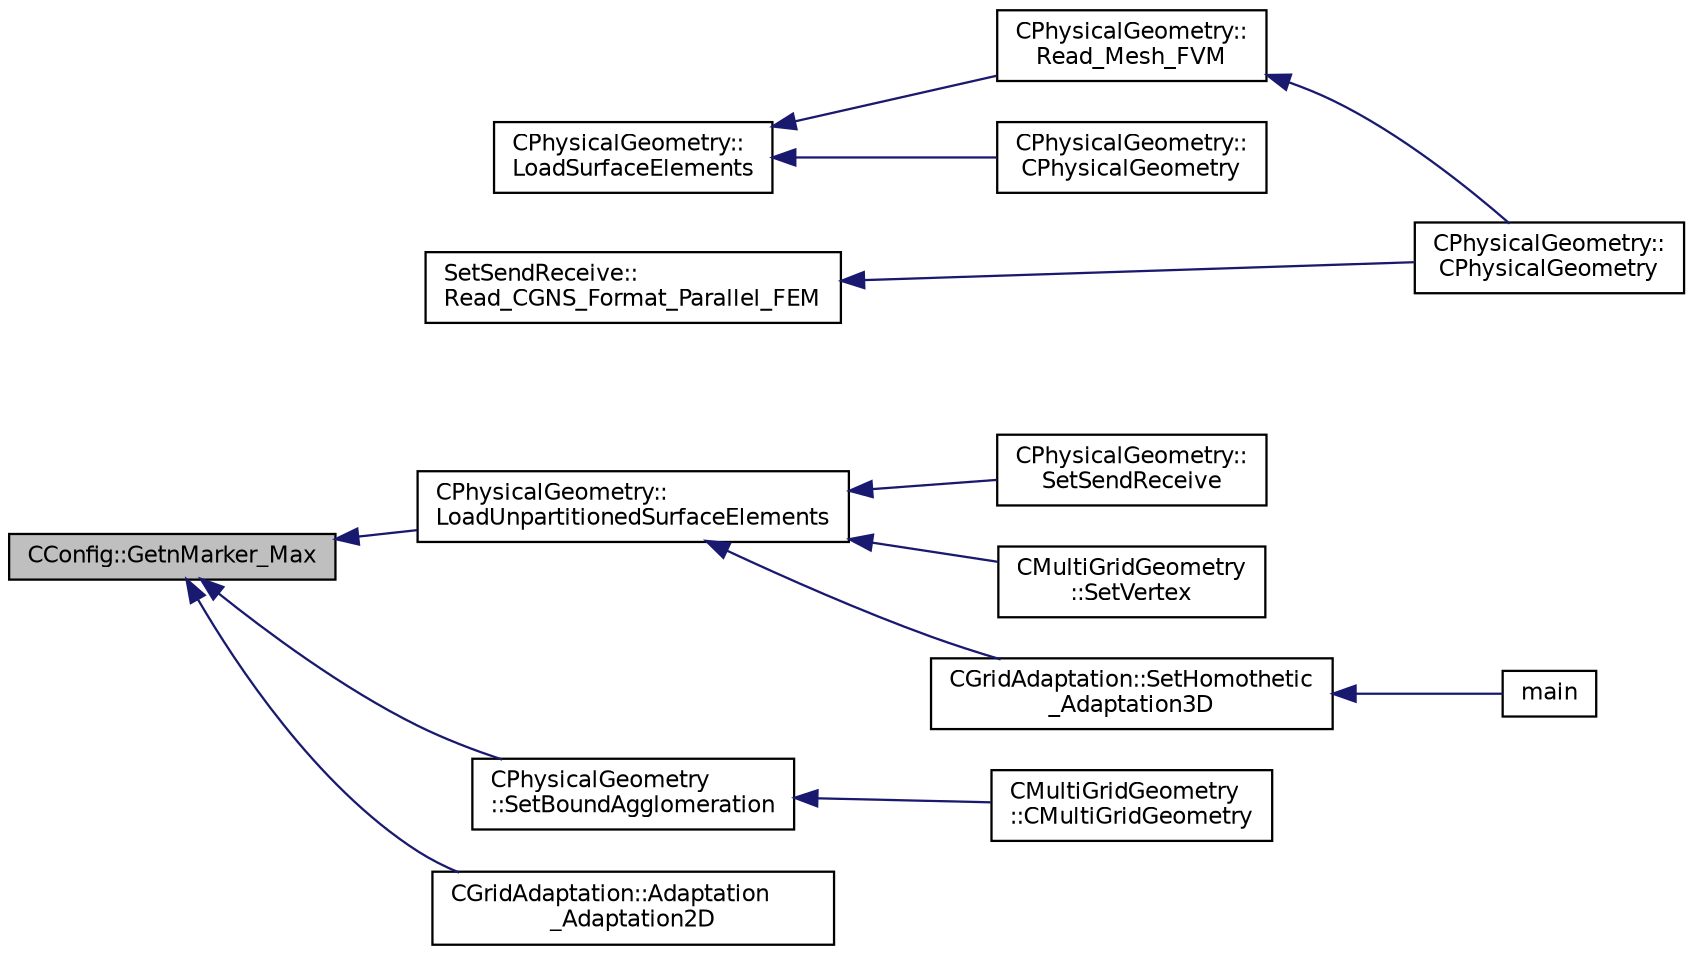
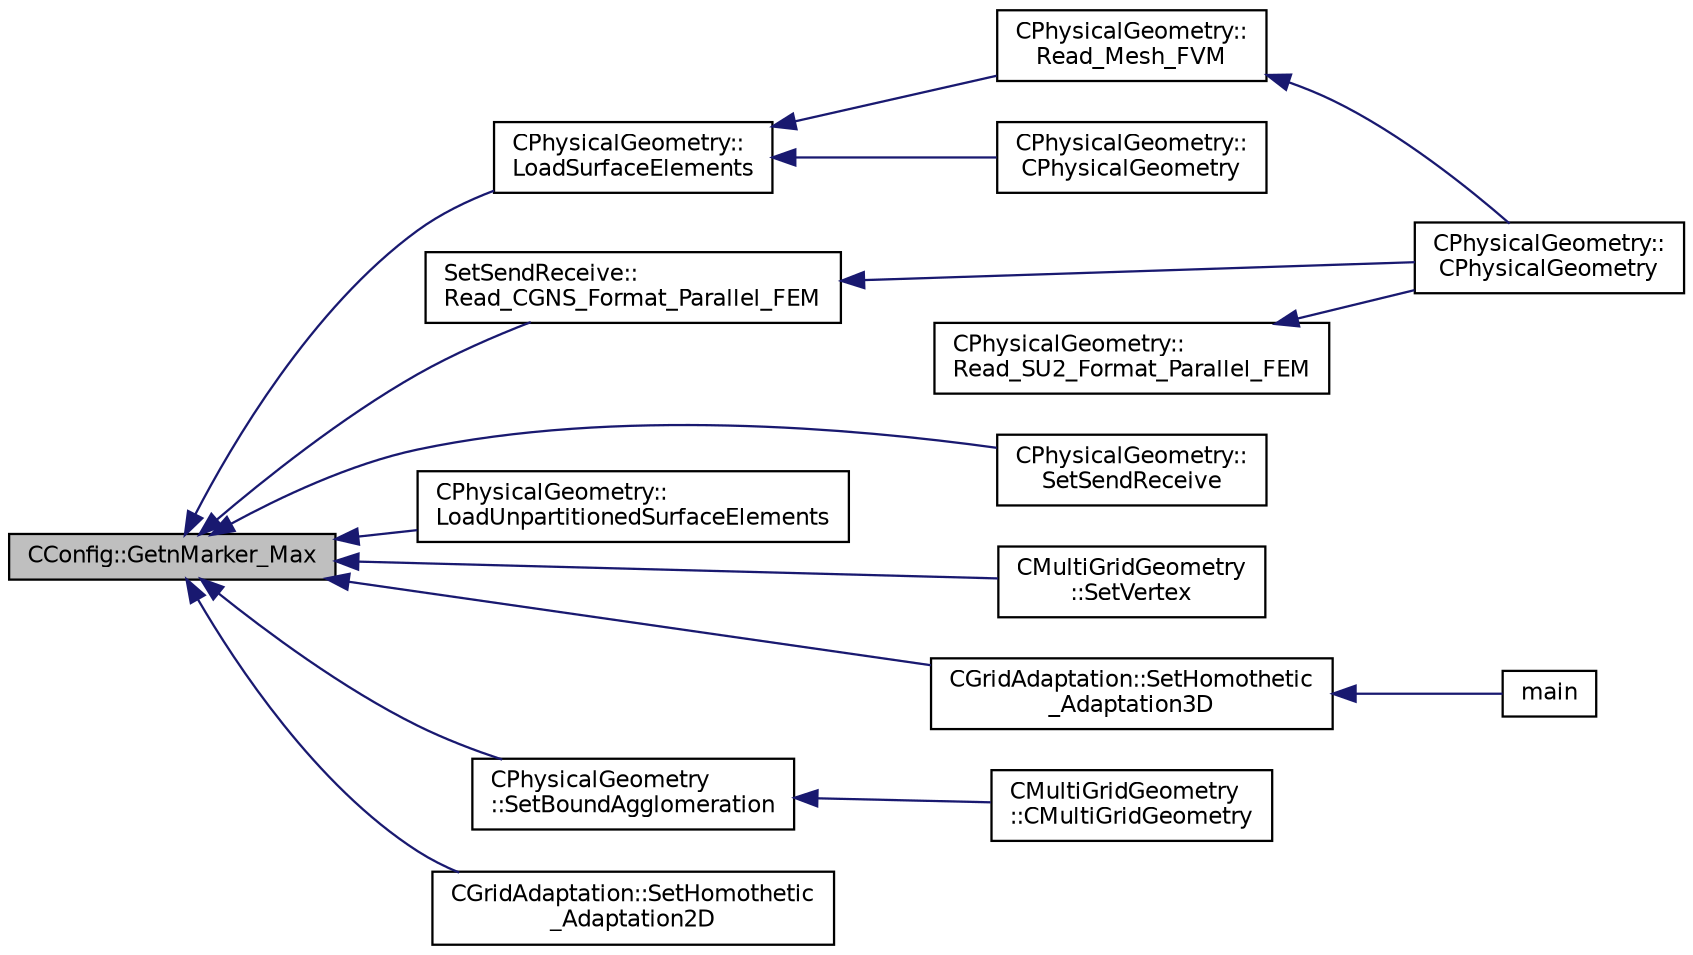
none -> (318, 327)
none -> (1132, 358)
none -> (365, 407)
(935, 484) -> (606, 427)
(935, 552) -> (678, 570)
(862, 610) -> (640, 623)
(633, 908) -> (633, 908)
